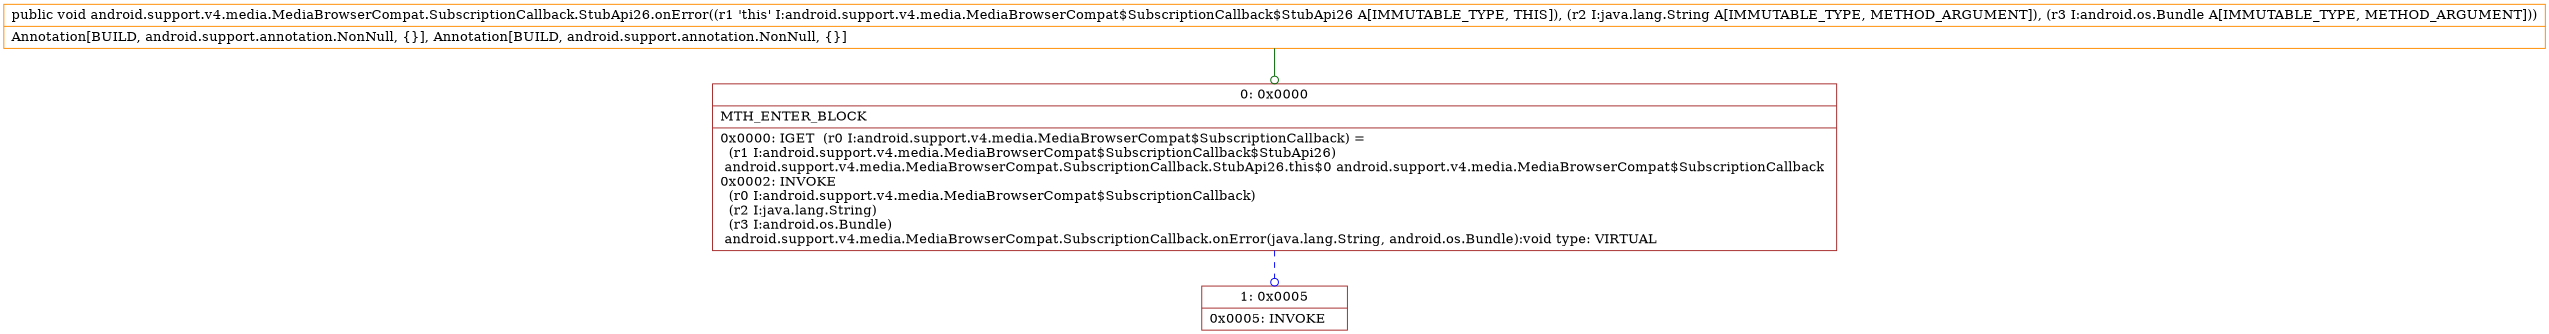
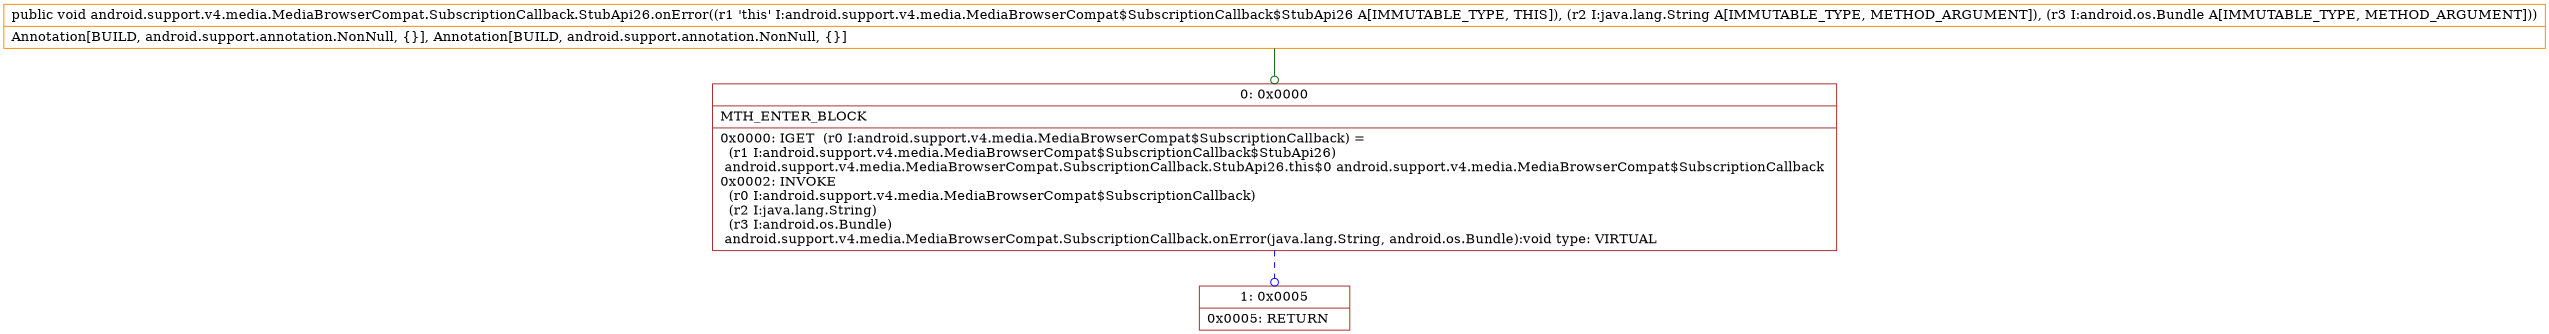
(1275, 319) -> (1275, 319)
